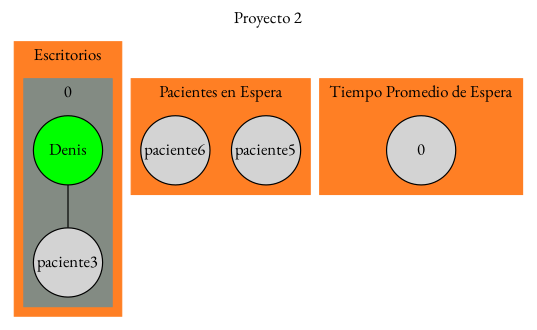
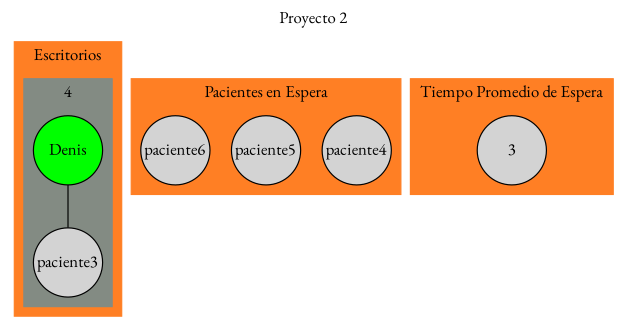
(68, 92) -> (68, 92)
none -> (357, 150)
(421, 150) -> (512, 150)
